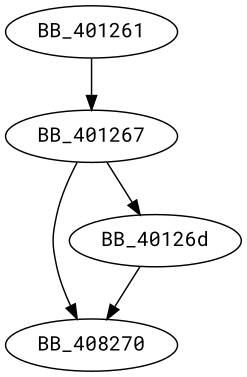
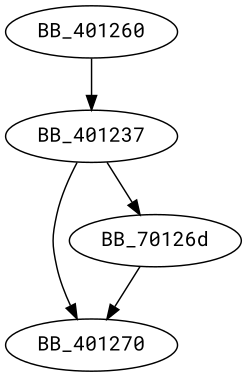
(92, 32) -> (92, 32)
(92, 136) -> (92, 136)
(155, 241) -> (155, 241)
(92, 345) -> (92, 345)
